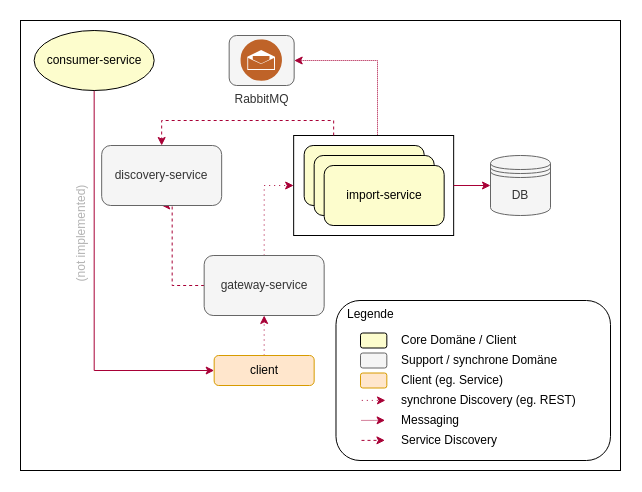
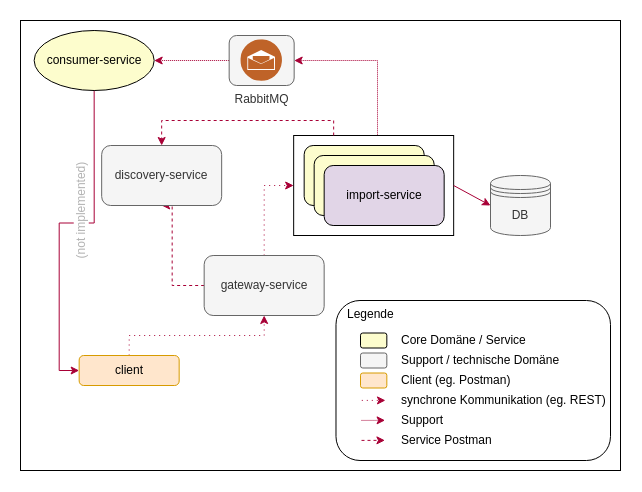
none -> (195, 61)
(521, 186) -> (521, 206)
(384, 196) -> (384, 196)
(461, 341) -> (466, 341)
(481, 361) -> (481, 361)
(264, 371) -> (129, 371)
(459, 381) -> (461, 381)
(495, 401) -> (506, 401)
(430, 421) -> (425, 421)
(454, 441) -> (449, 441)
